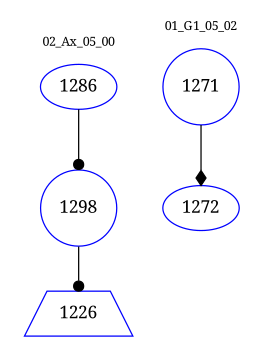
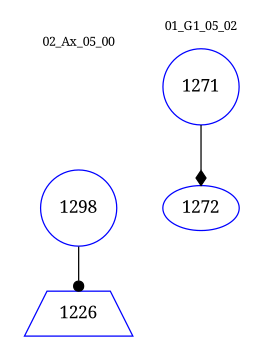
(79, 87) -> none
